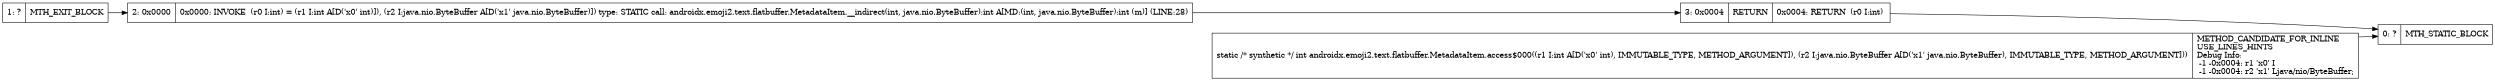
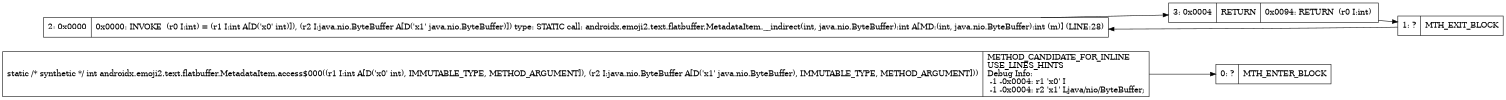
(1831, 12) -> (1319, 12)
(2131, 19) -> (1385, 21)
(2447, 34) -> (1285, 74)
